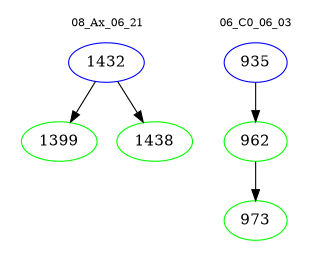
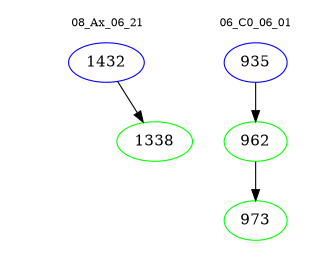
(256, 24) -> (256, 24)
(59, 142) -> none
(155, 142) -> (155, 142)
